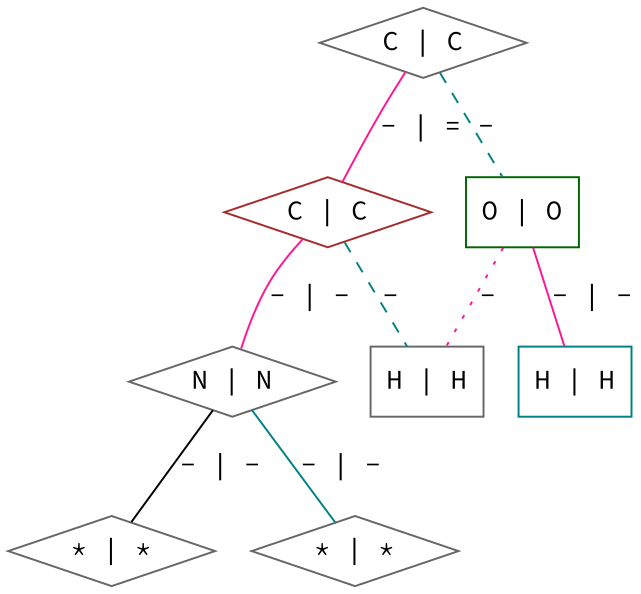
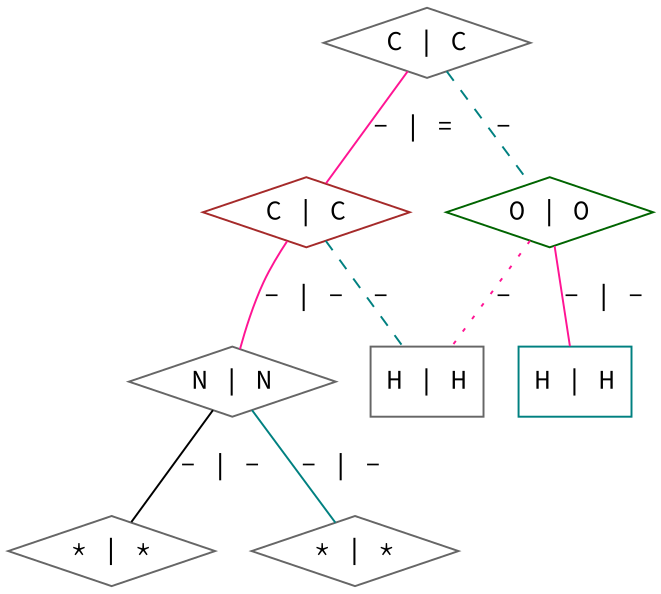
(522, 212) -> (550, 212)
